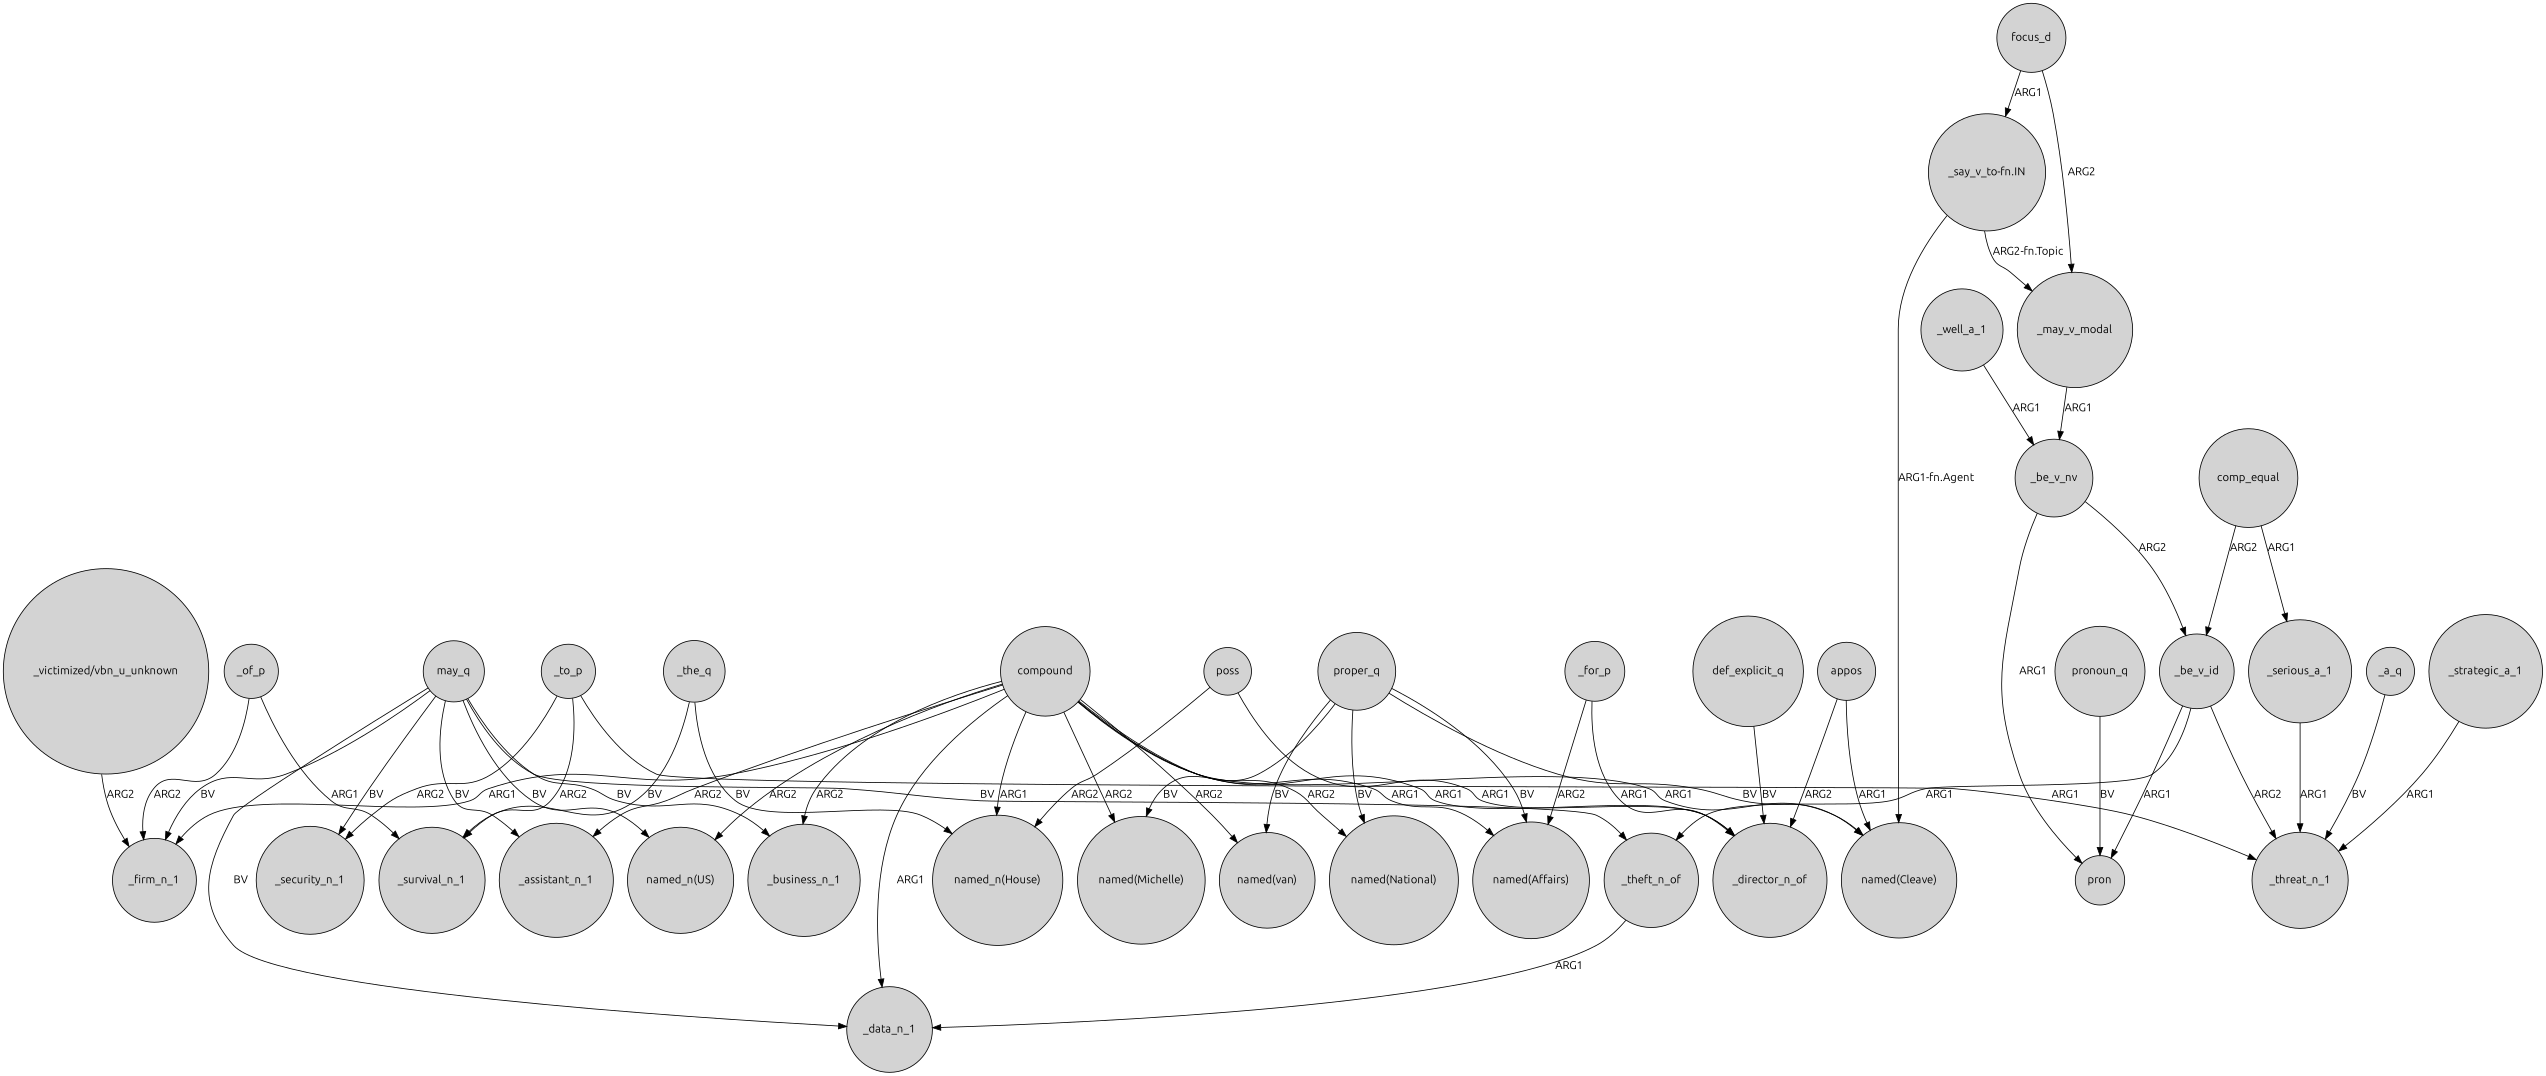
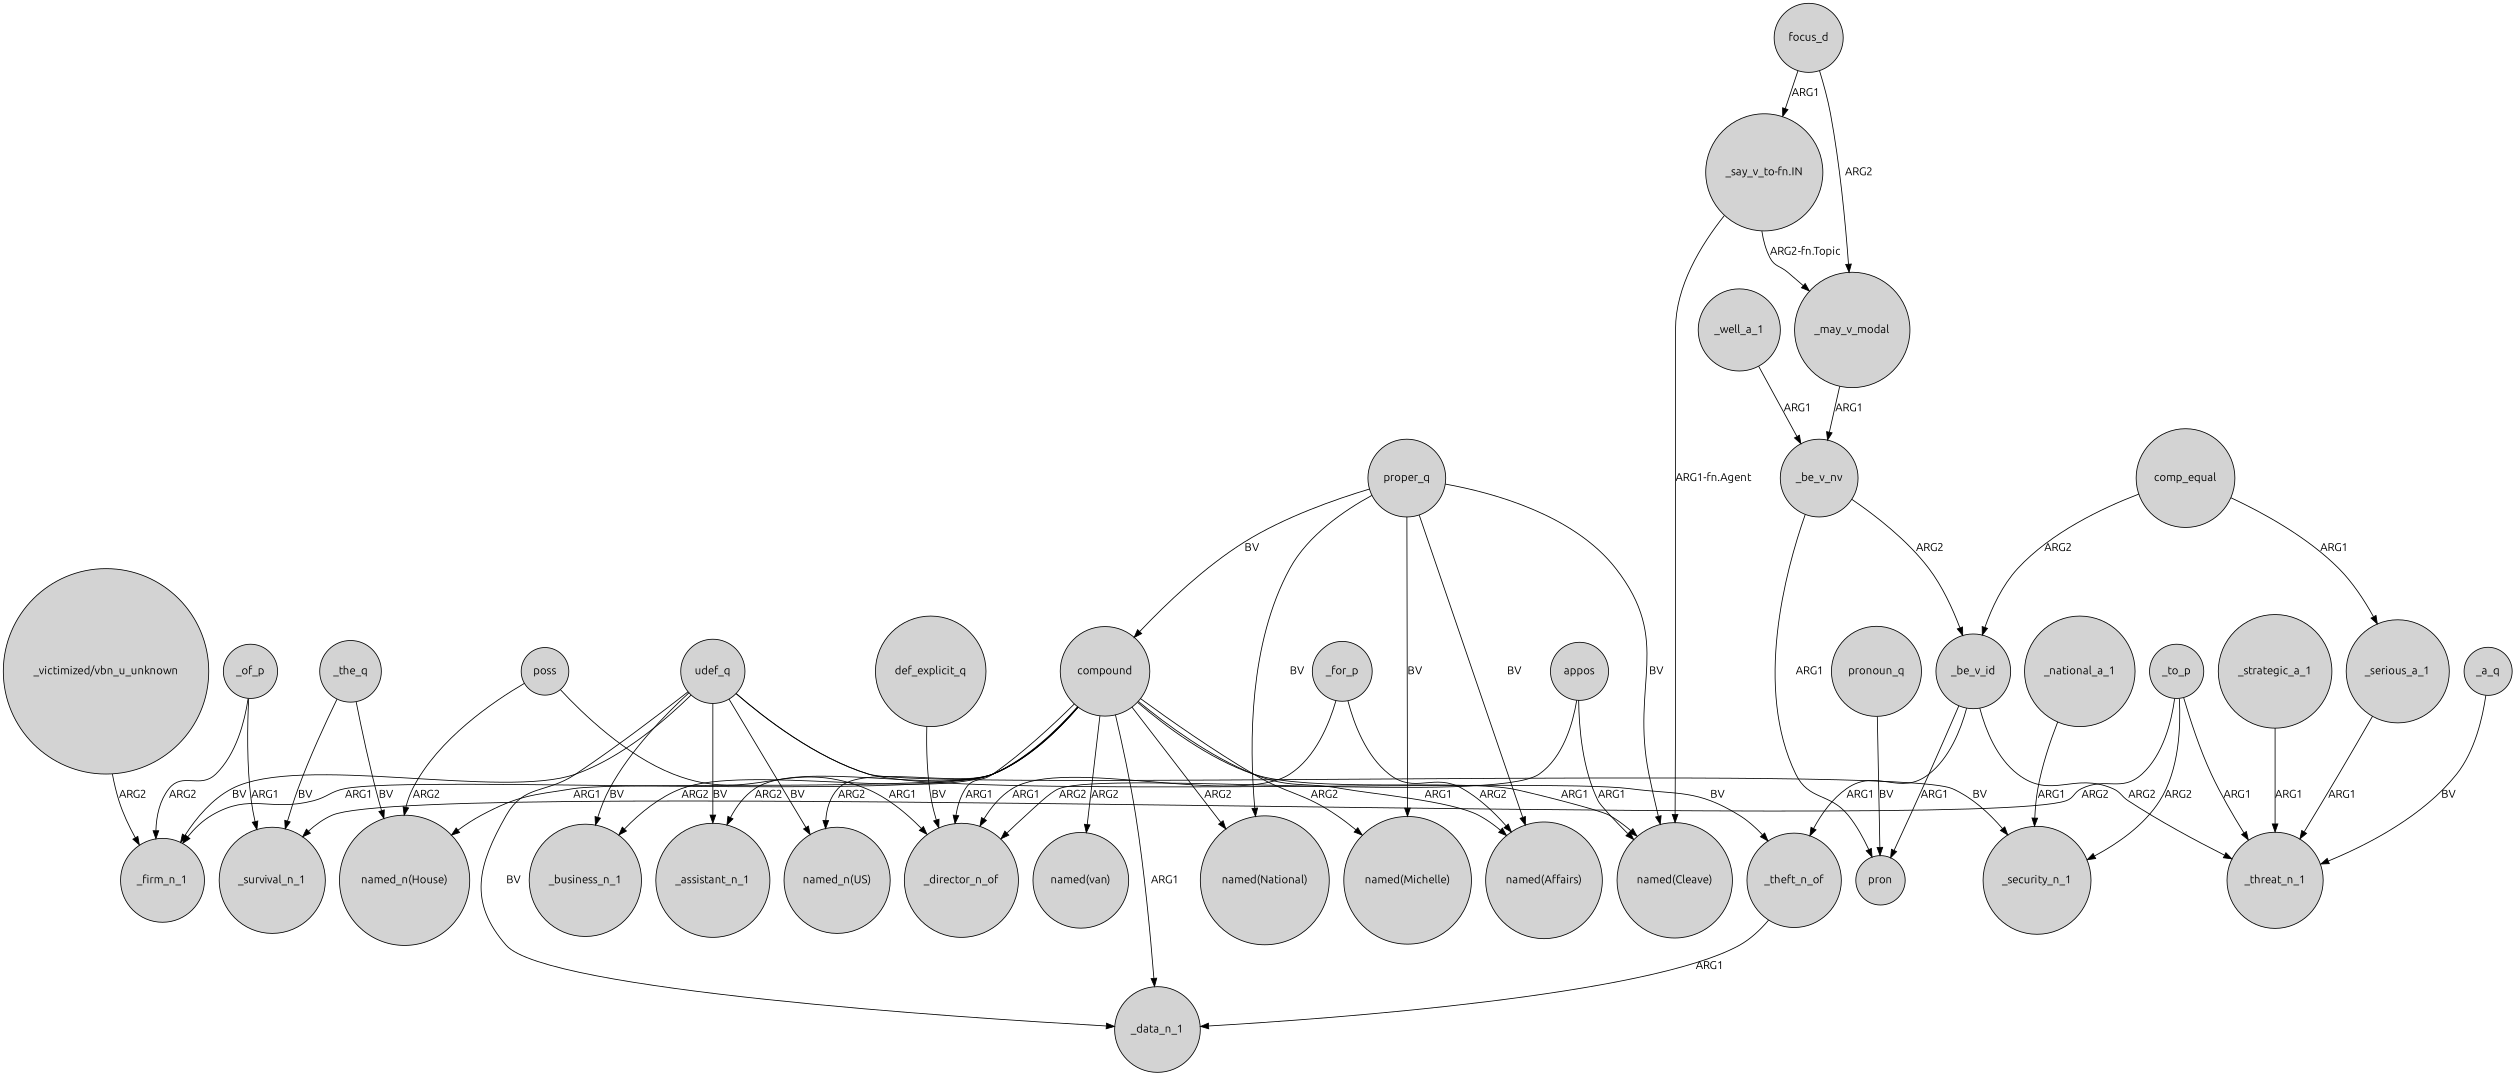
(454, 671) -> (713, 671)
none -> (2080, 671)
(1286, 764) -> (1244, 542)
